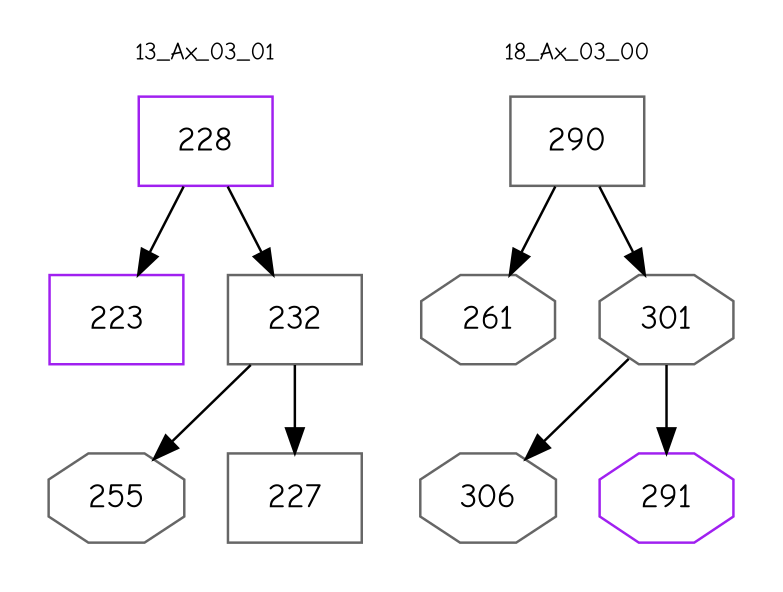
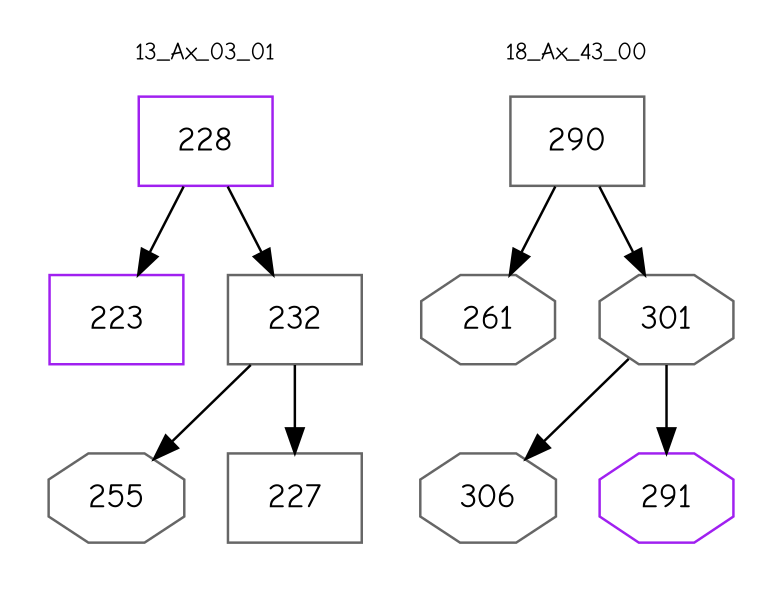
(577, 53) -> (577, 53)
